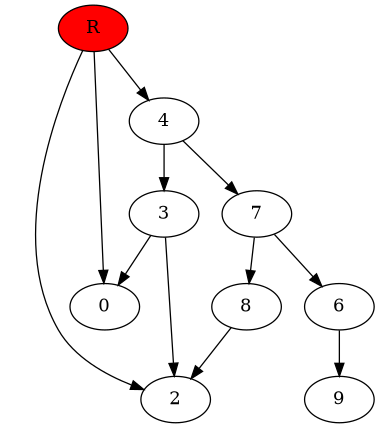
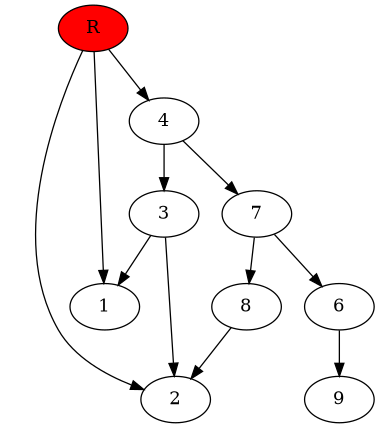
(105, 307) -> (105, 307)
